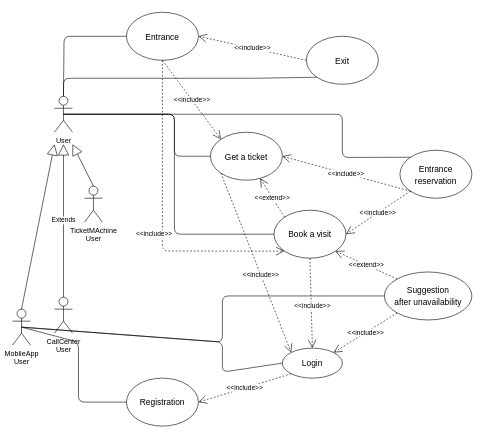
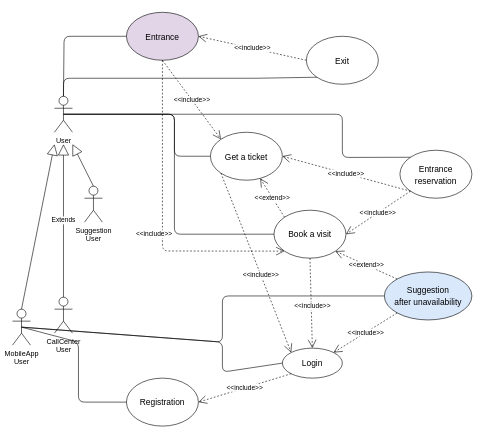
(162, 36) -> (162, 36)
(94, 235) -> (94, 235)
(428, 296) -> (428, 296)
